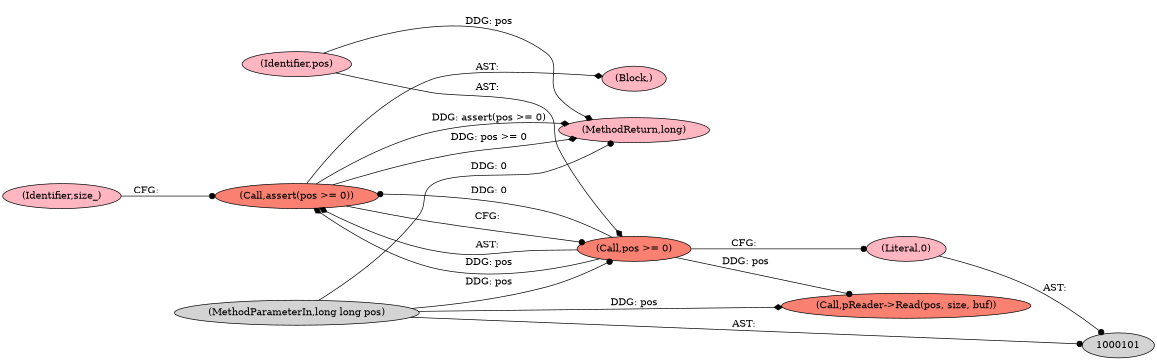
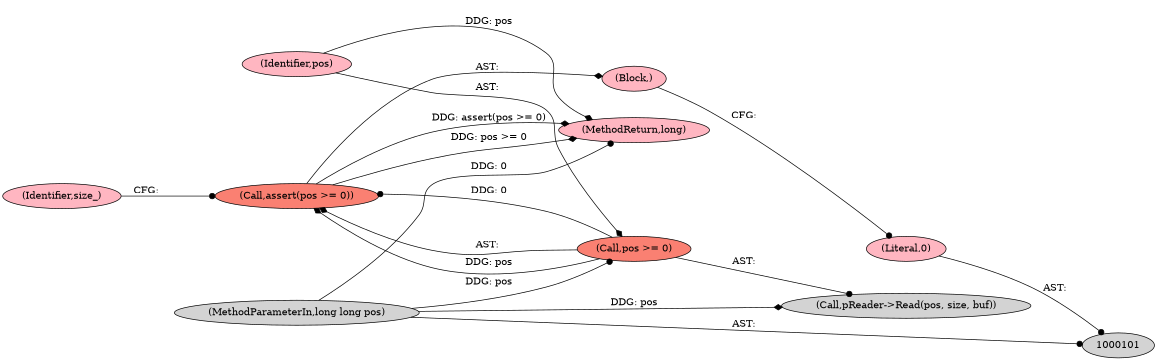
(462, 226) -> none
(776, 249) -> (777, 153)
(746, 262) -> (746, 262)
(906, 306) -> (906, 306)
